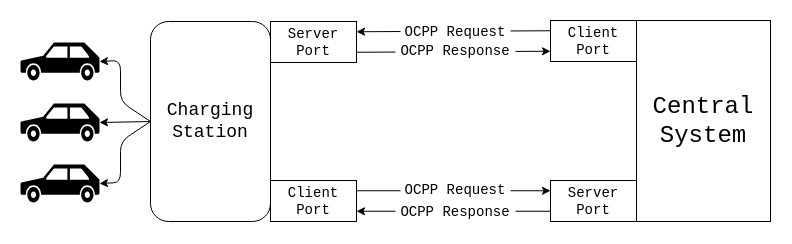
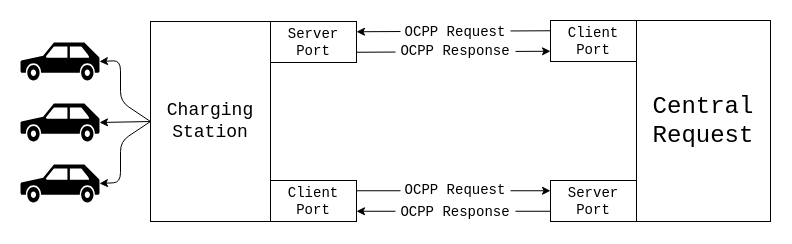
(211, 122) -> (211, 122)
(704, 122) -> (704, 122)
